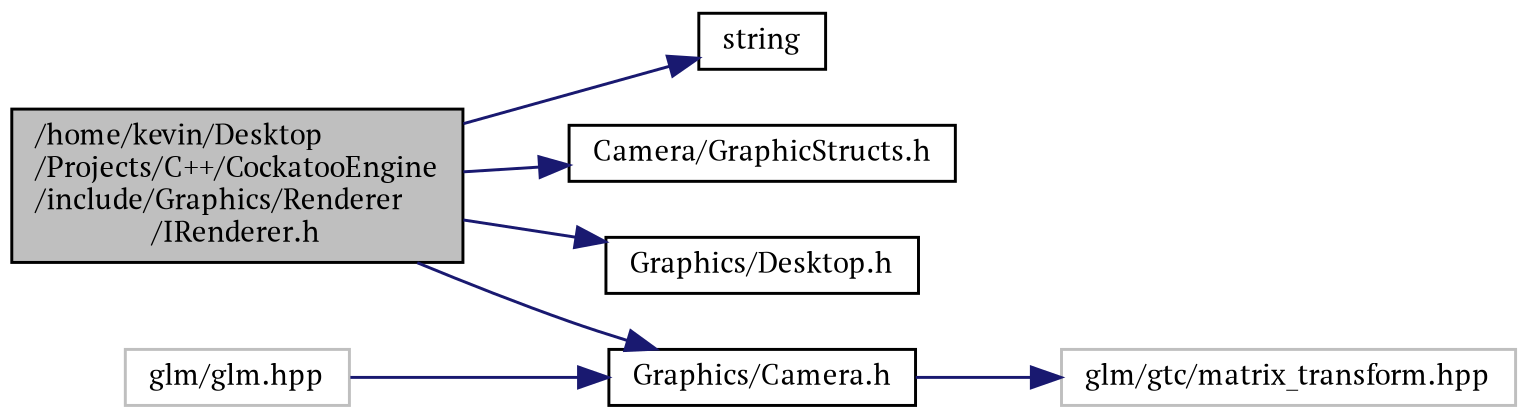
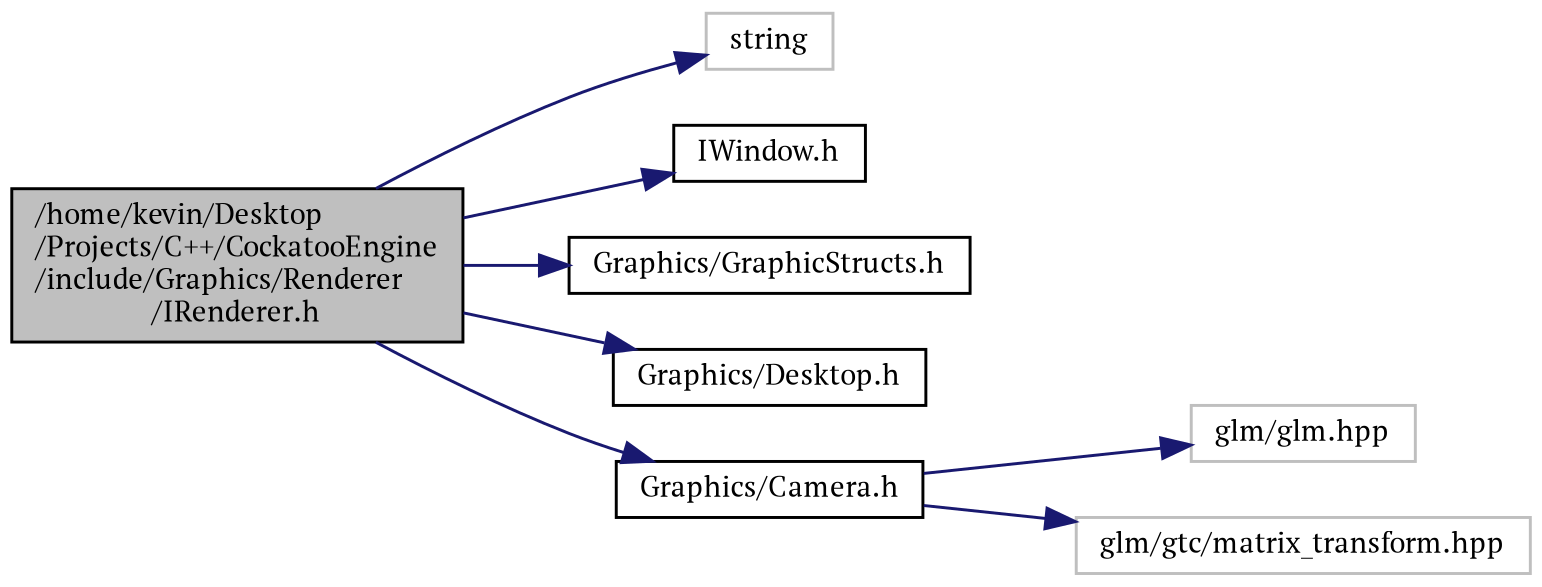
(762, 41) -> (770, 41)
(762, 153) -> (770, 265)
none -> (770, 153)
(464, 377) -> (1042, 461)
